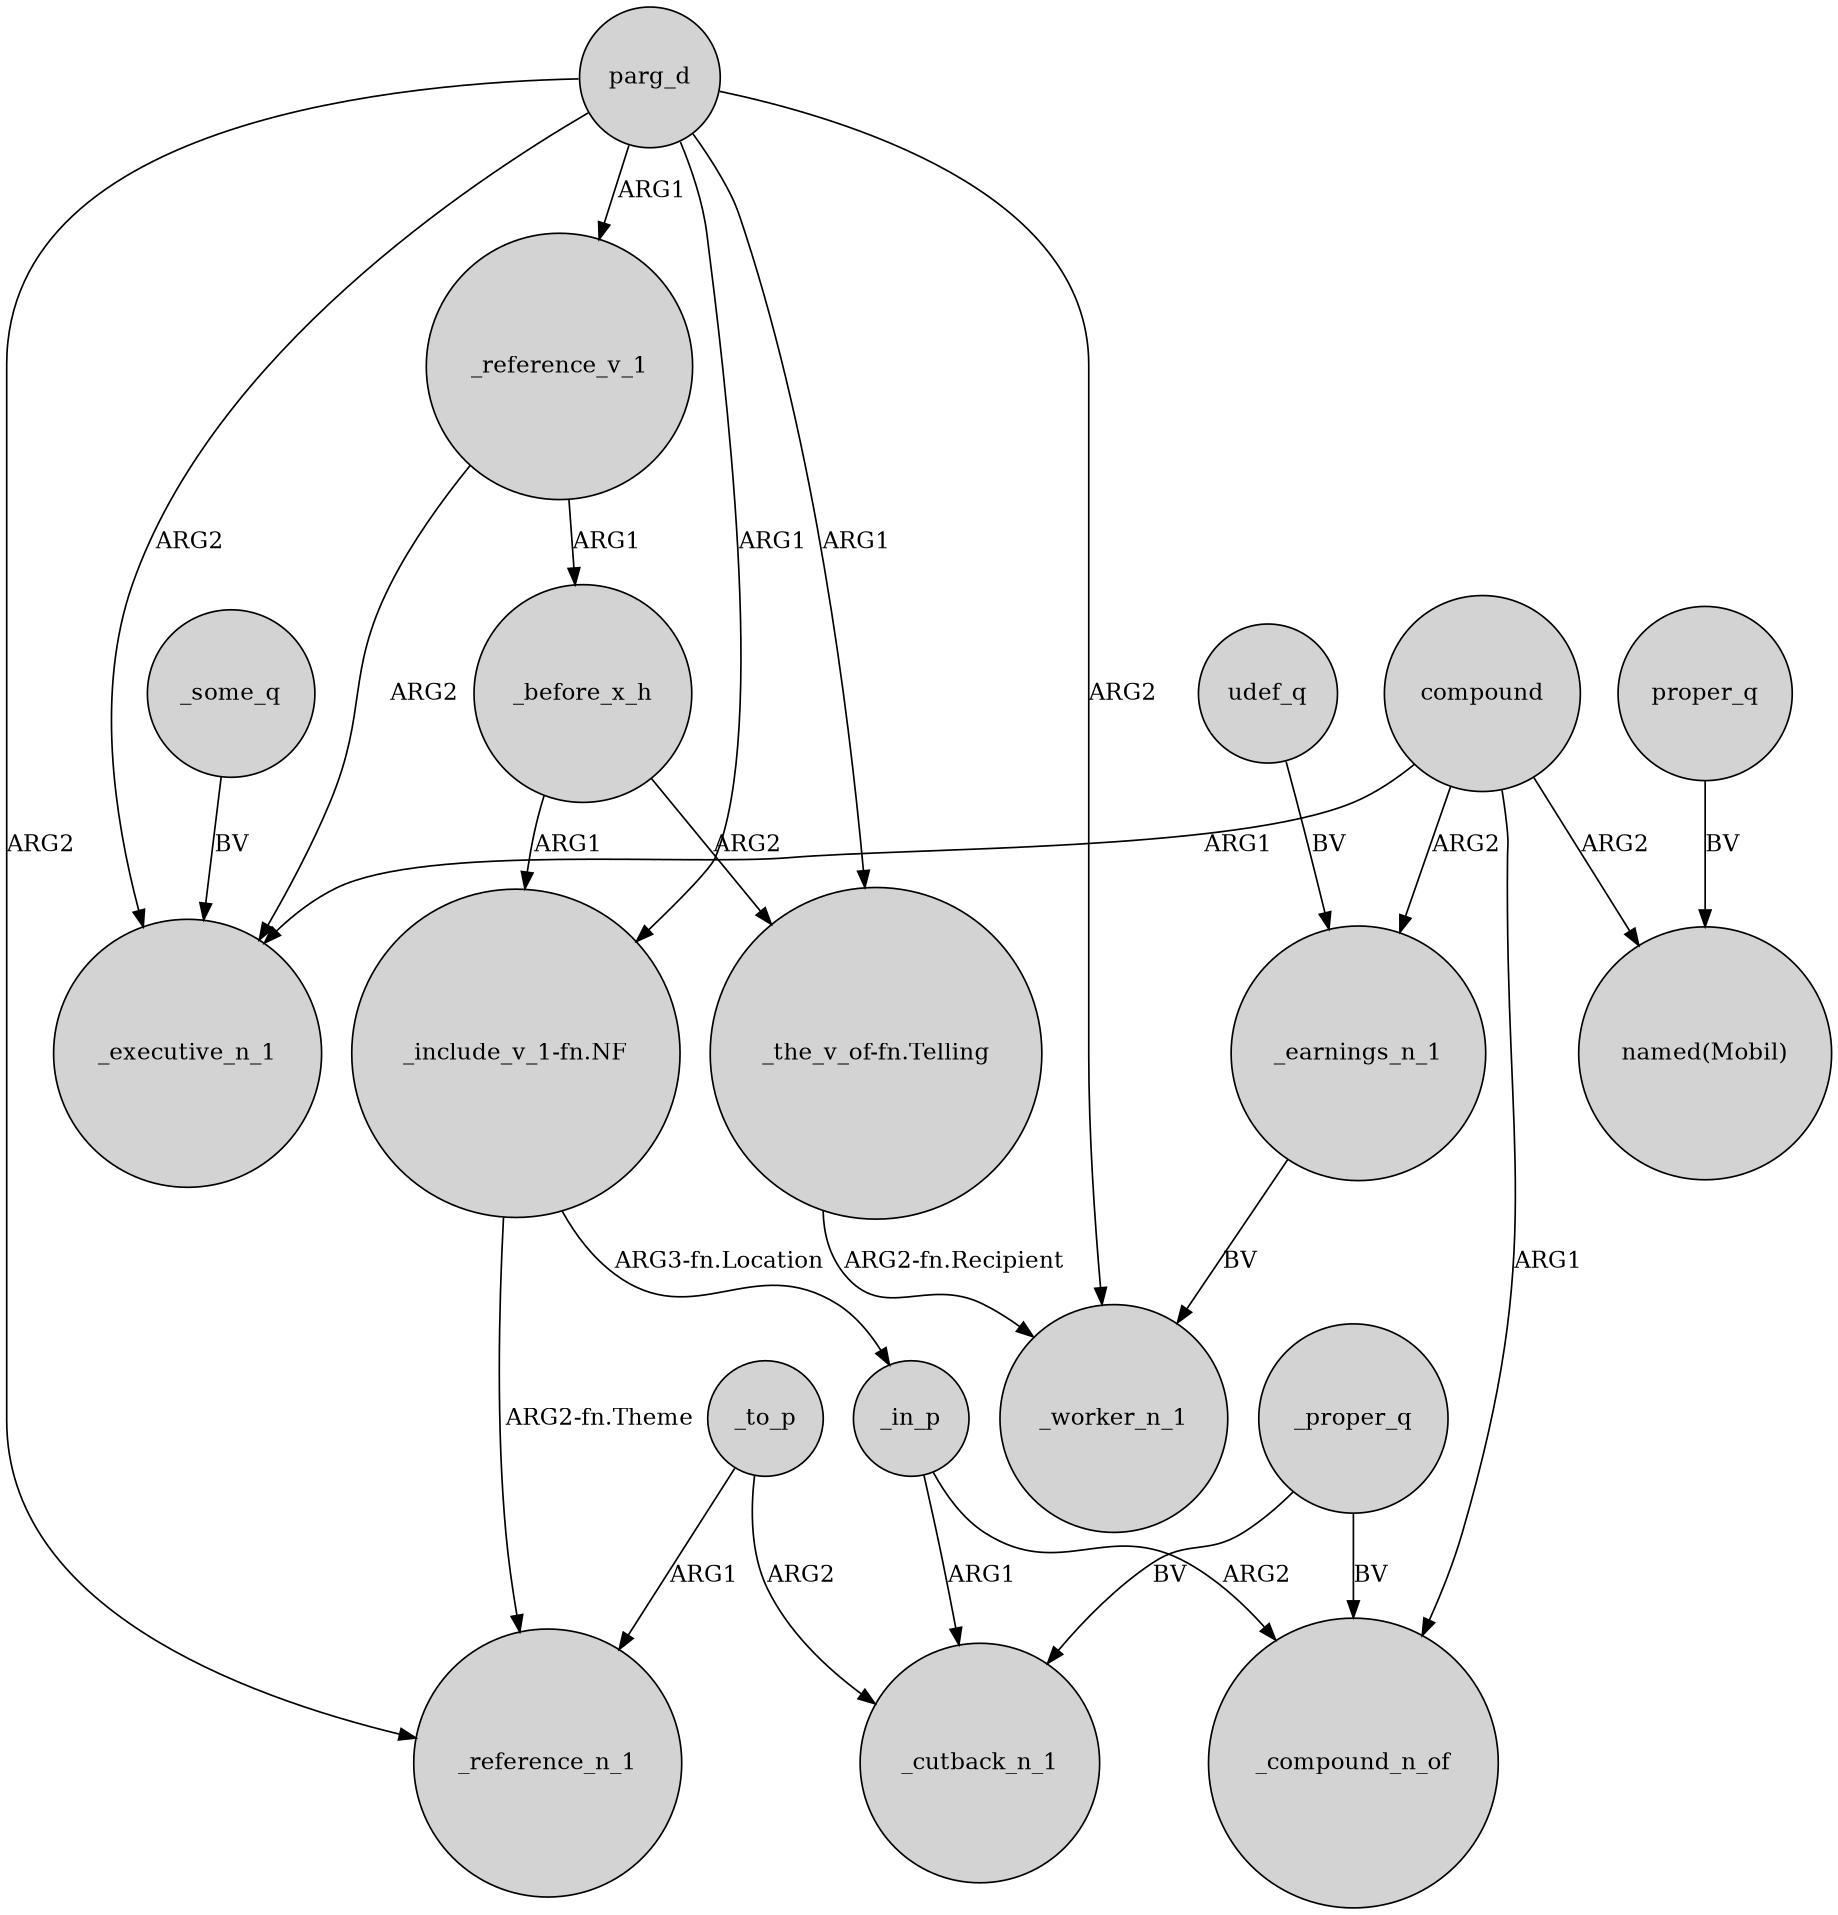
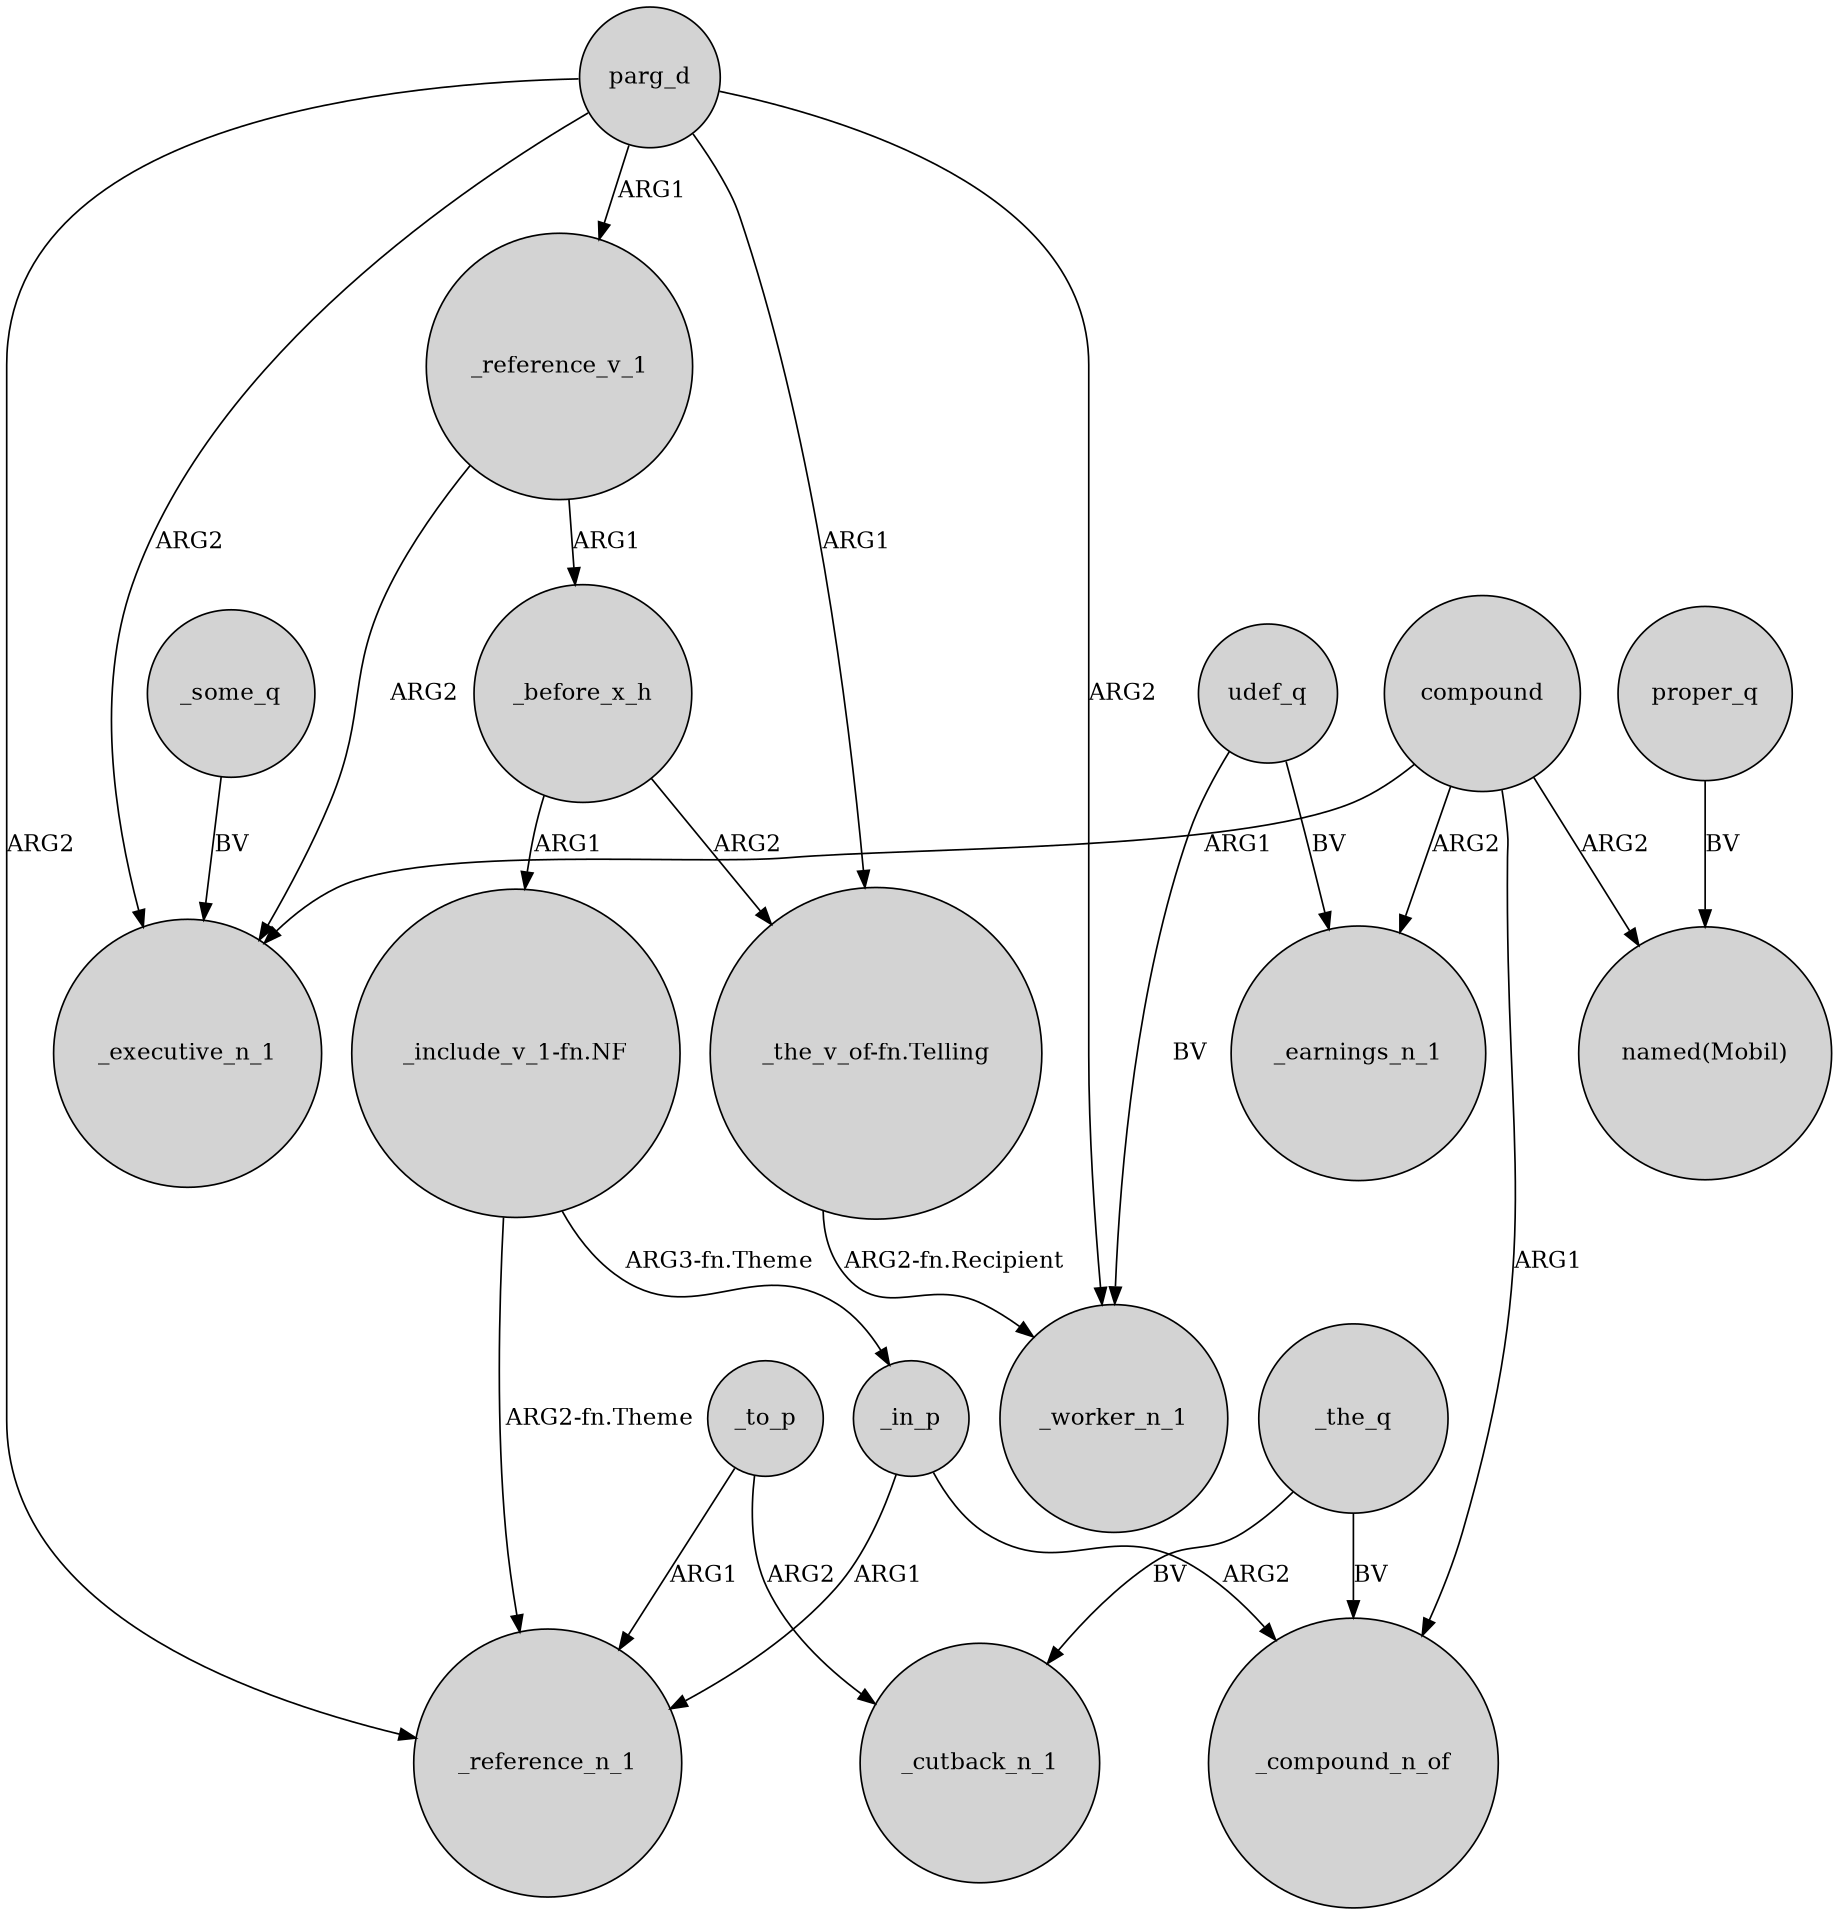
(738, 548) -> none
(1237, 1234) -> (1144, 1012)
(719, 1262) -> (719, 1262)
(1353, 1419) -> (1353, 1419)
(941, 1552) -> (815, 1610)
